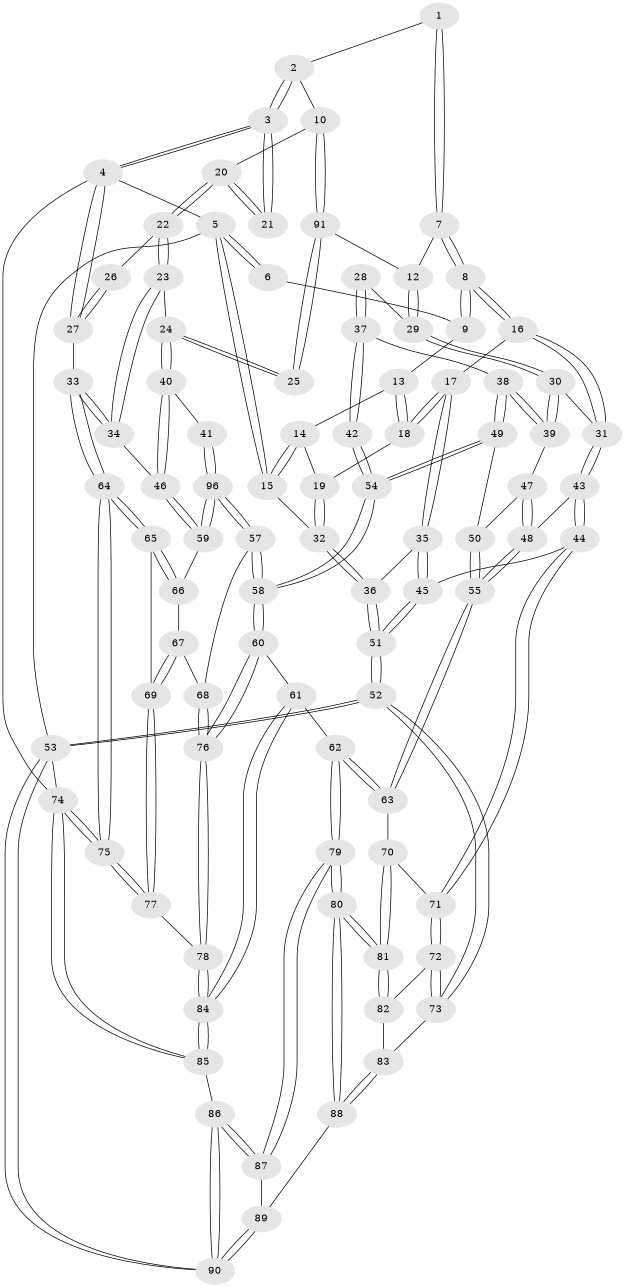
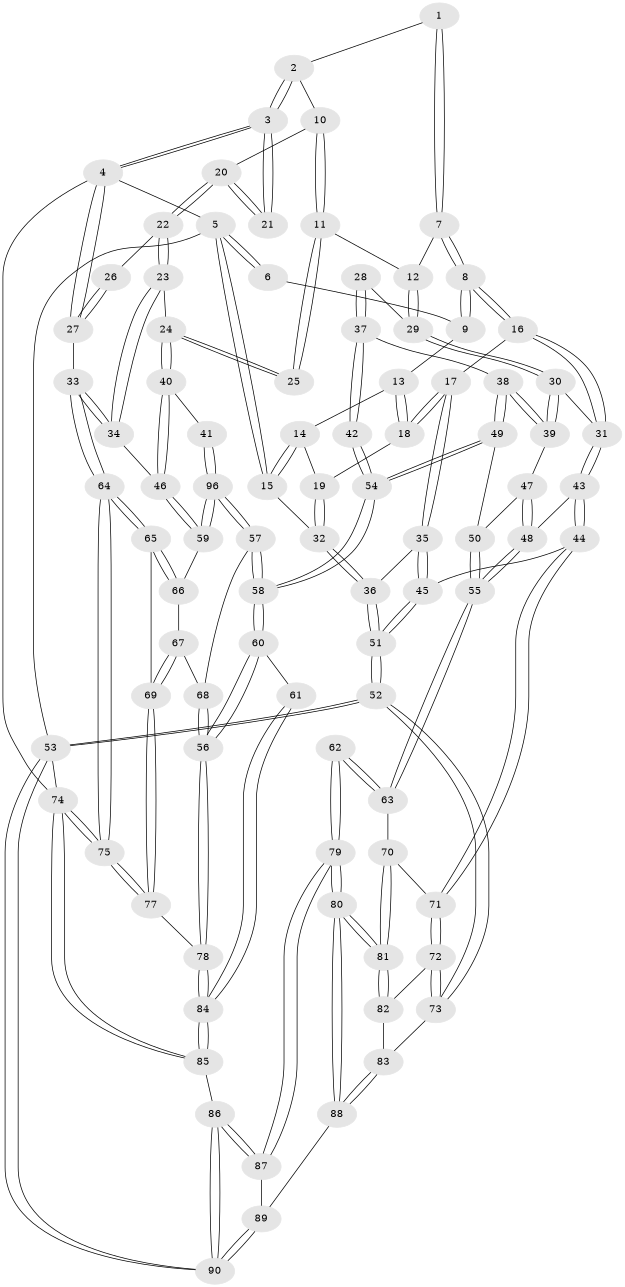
(320, 225) -> (320, 225)
(316, 722) -> none
(203, 748) -> (203, 748)
